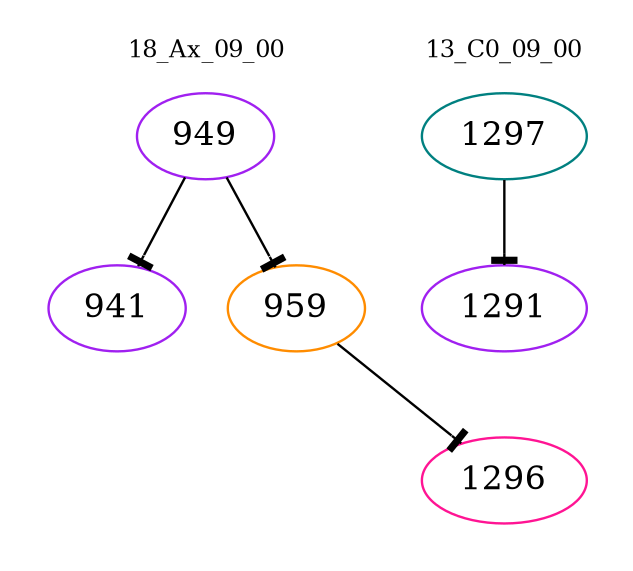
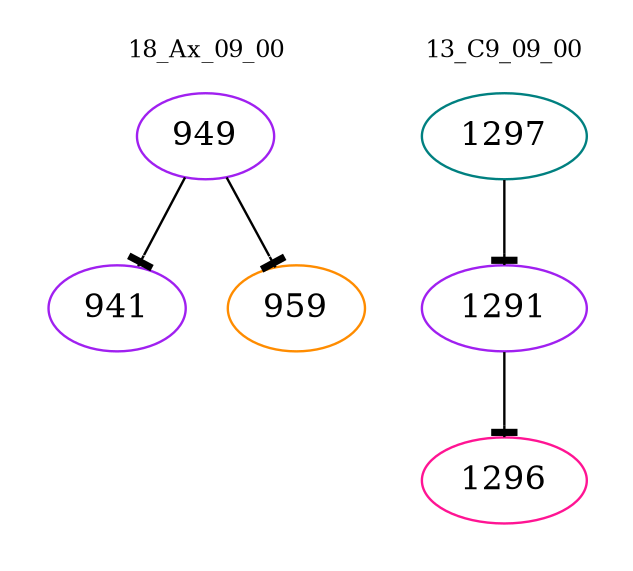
(504, 51) -> (504, 51)
(389, 385) -> (504, 389)
